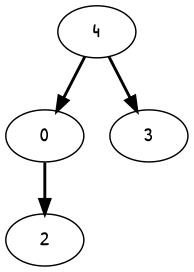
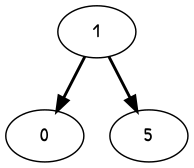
(97, 32) -> (97, 32)
(149, 136) -> (149, 136)
(45, 240) -> none
